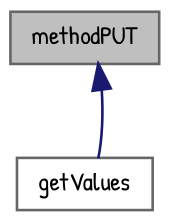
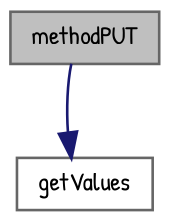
(102, 124) -> (67, 98)
